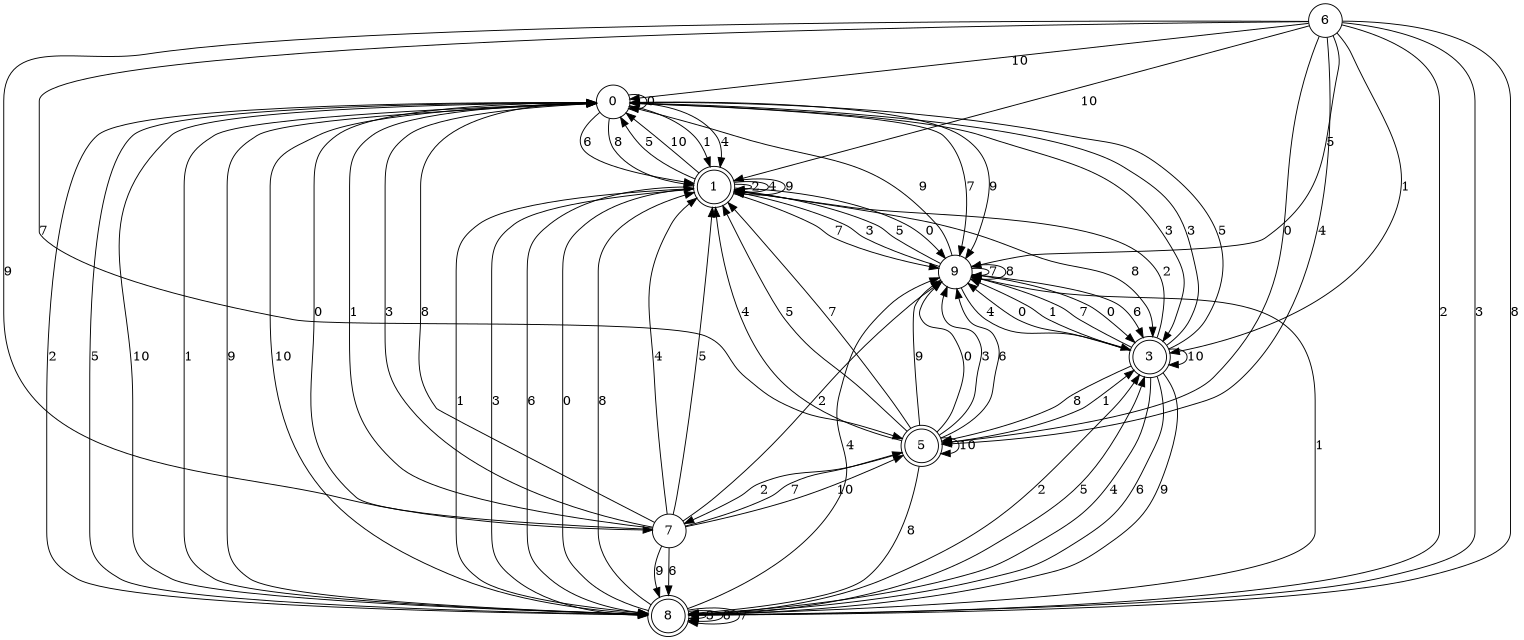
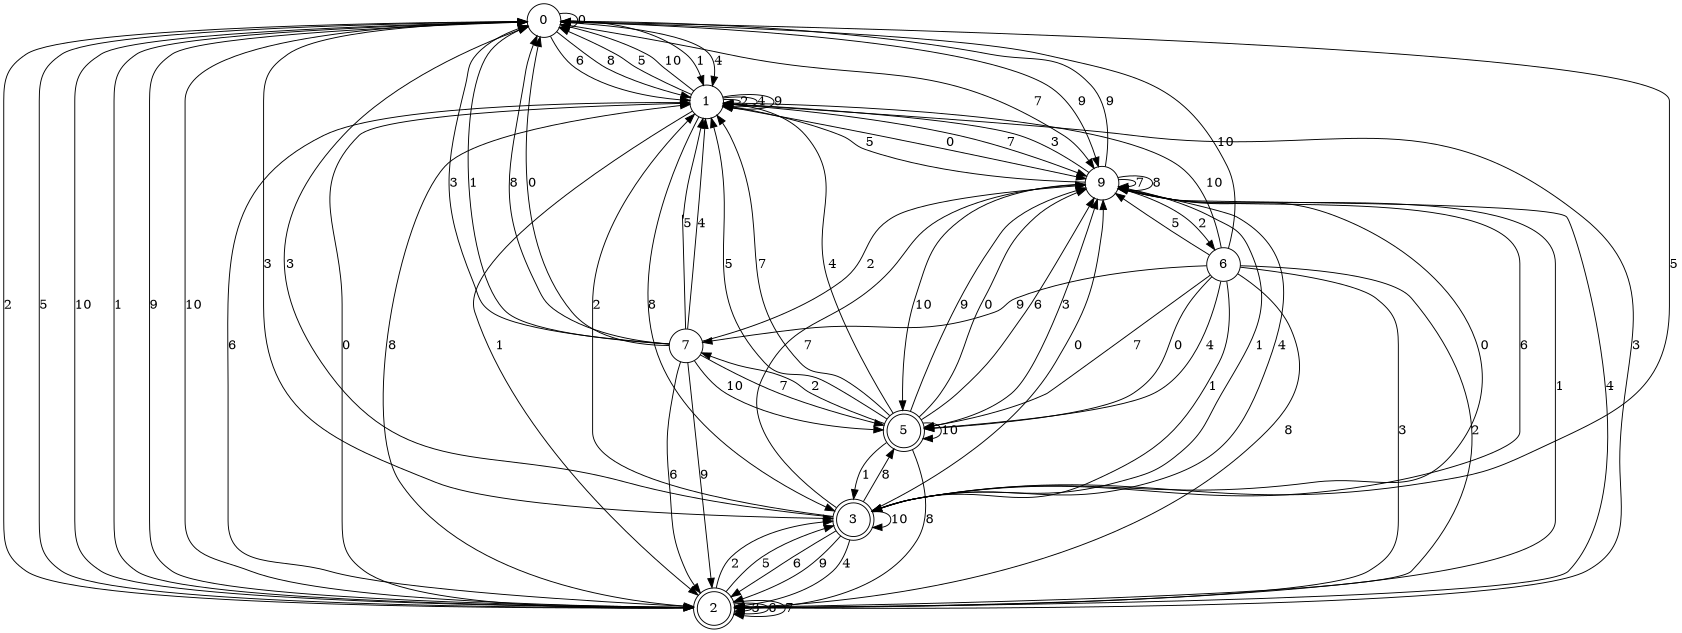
(714, 187) -> (707, 102)
none -> (1169, 207)
none -> (938, 243)
(668, 616) -> (714, 609)
